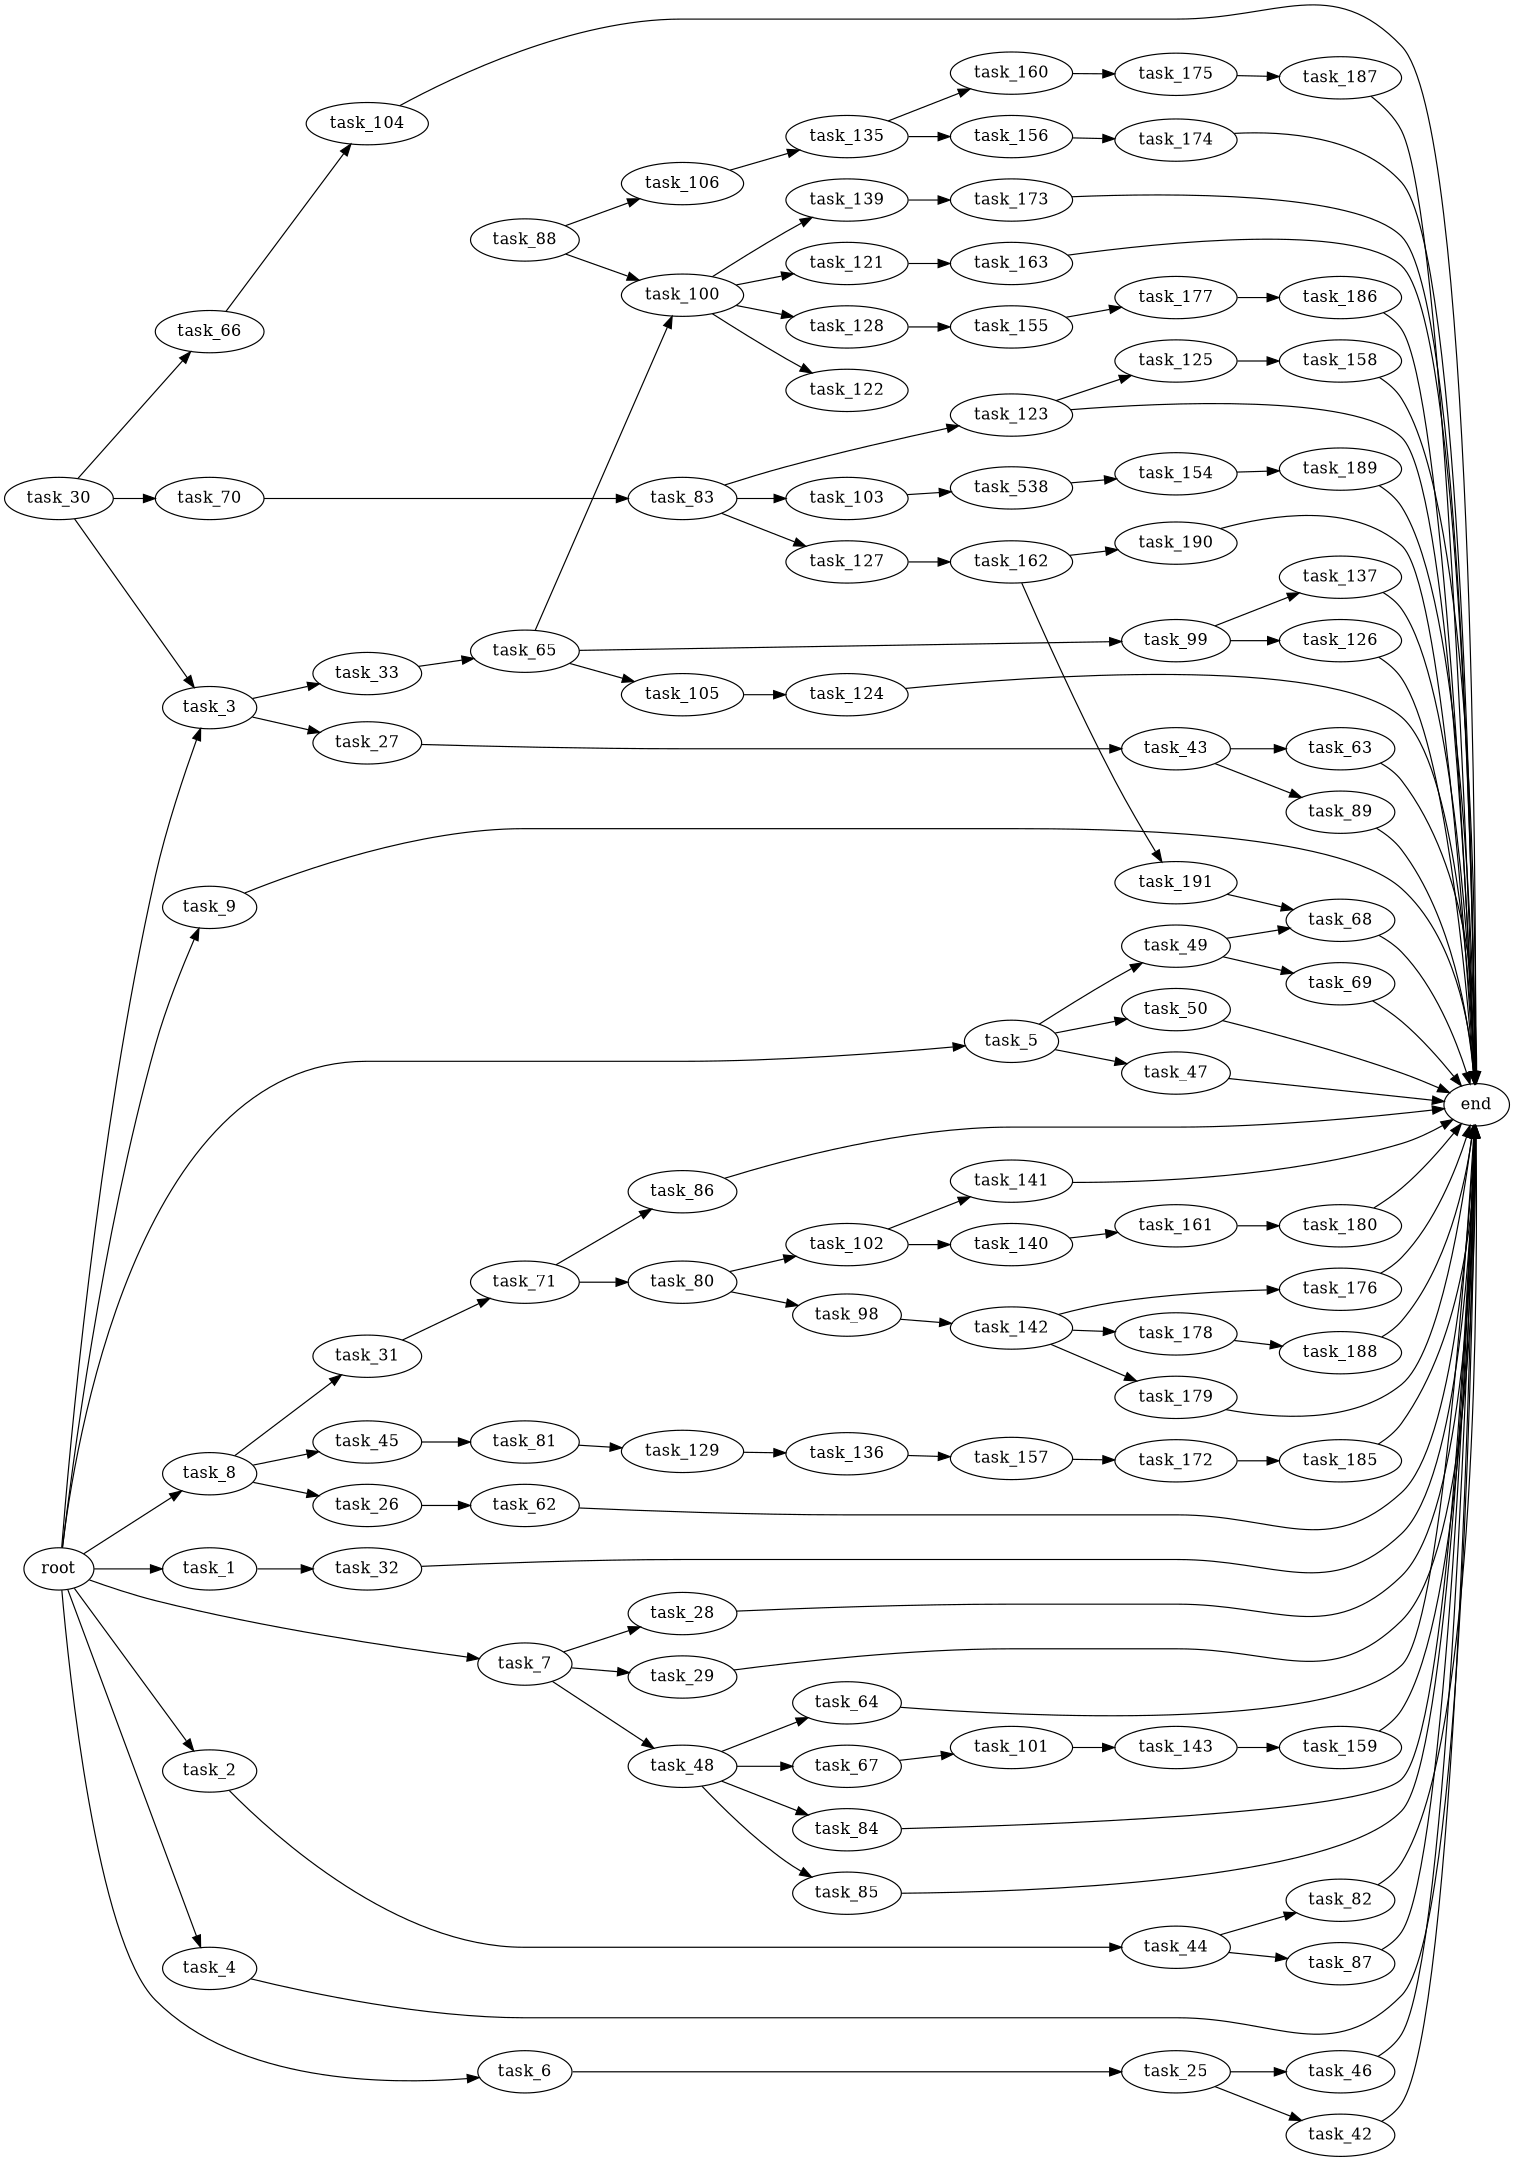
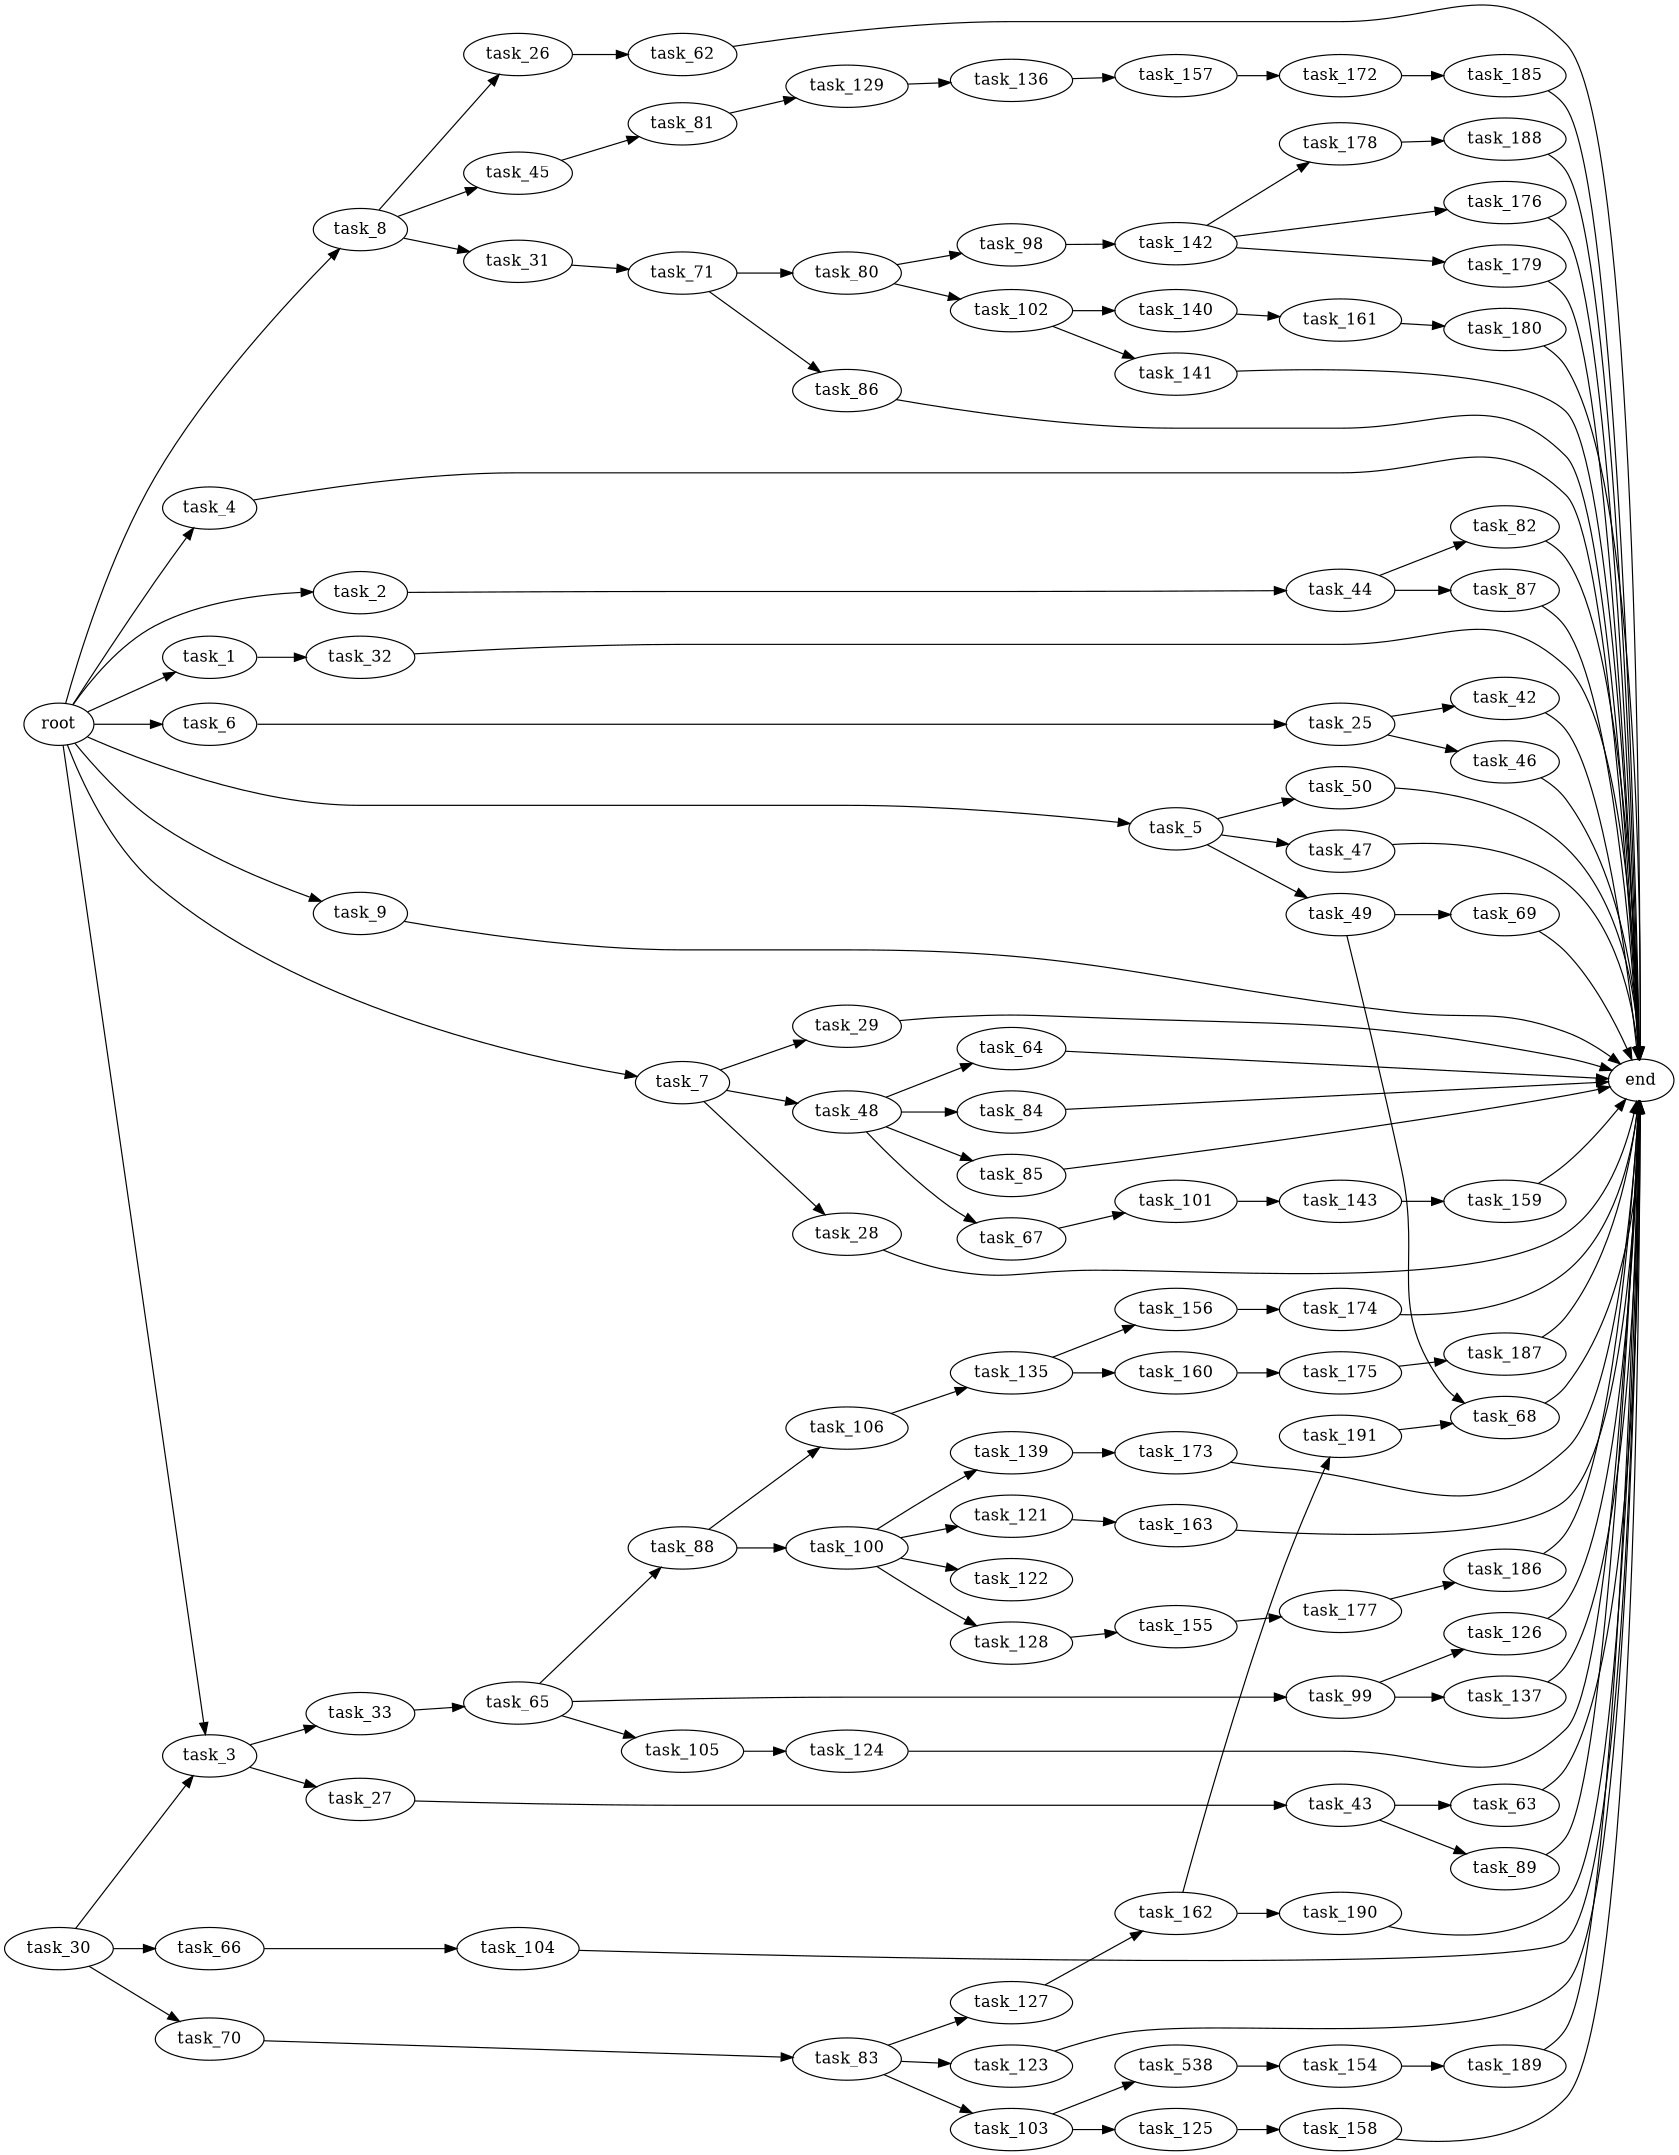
(1088, 390) -> (1088, 2130)
(601, 479) -> (596, 1630)
